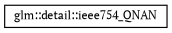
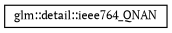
(86, 16) -> (86, 16)
